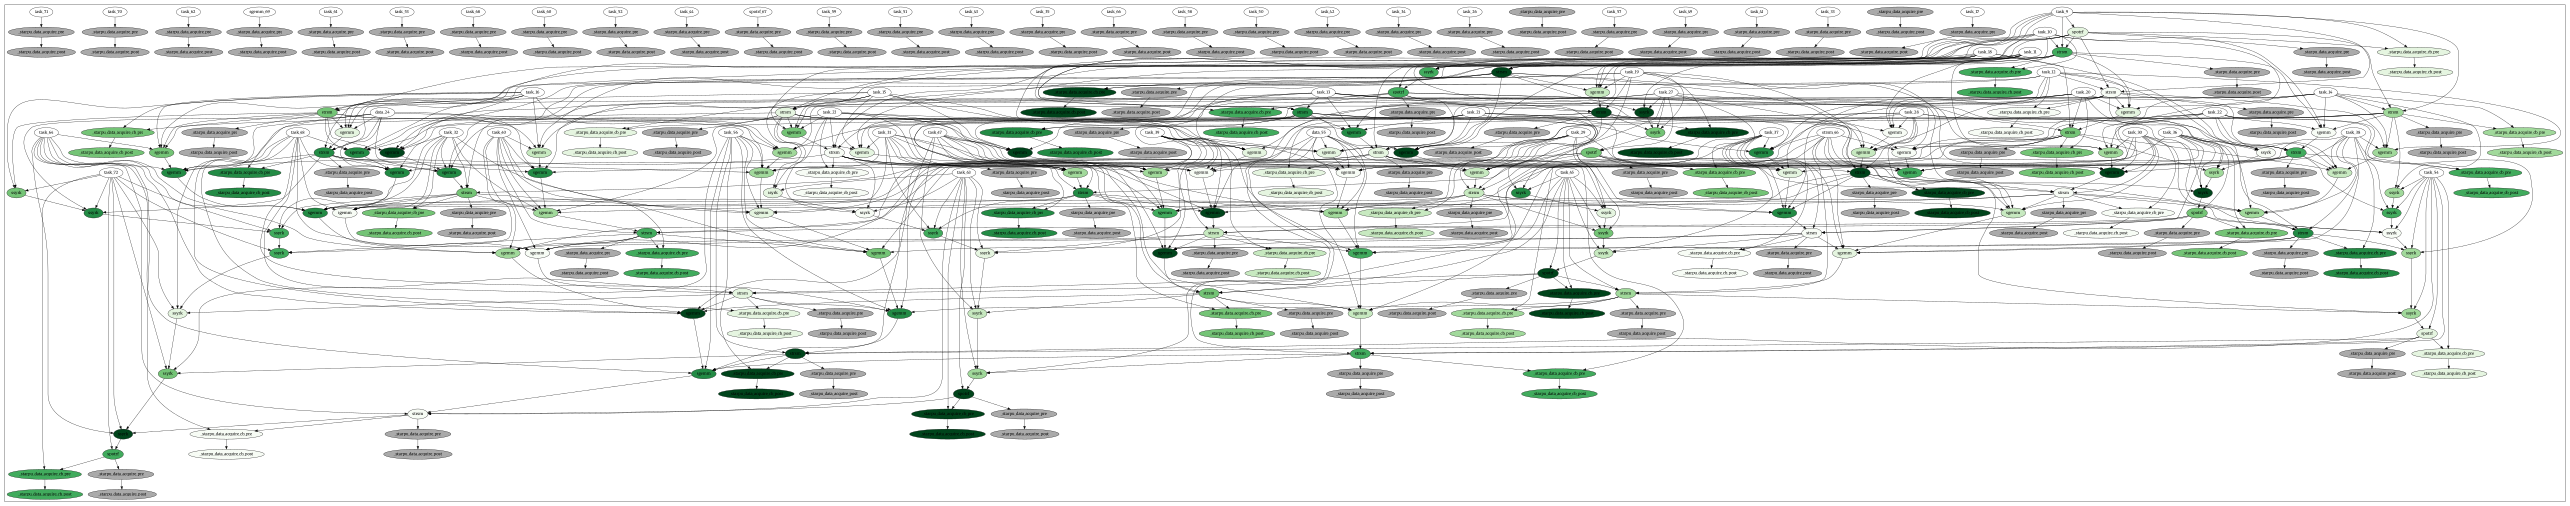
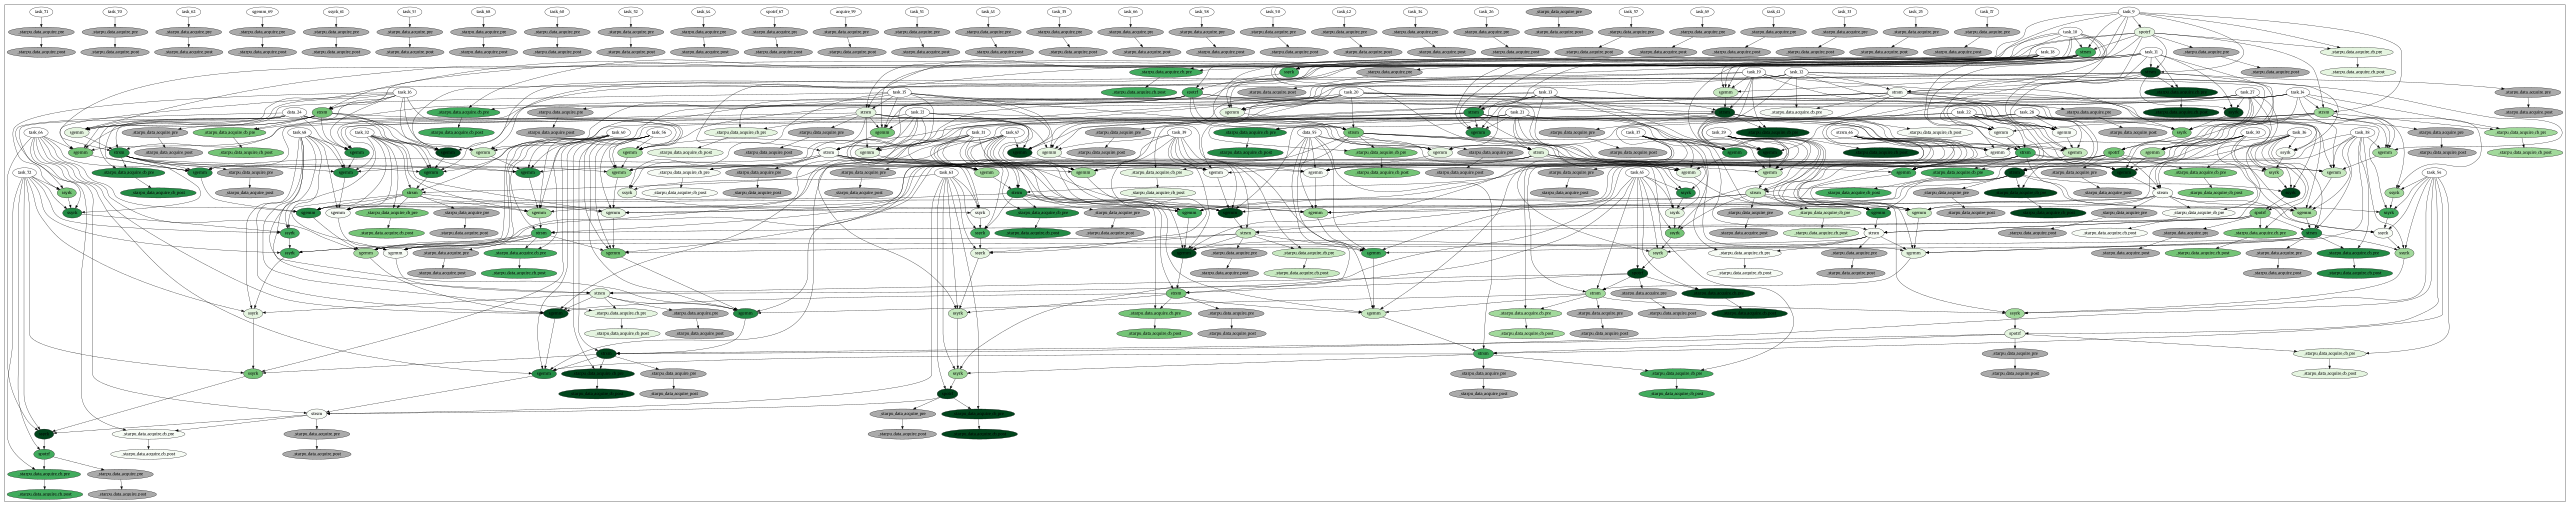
(331, 12) -> (336, 12)
(829, 12) -> (846, 12)
none -> (1916, 12)
